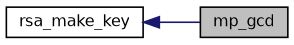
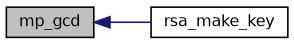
(180, 22) -> (131, 22)
